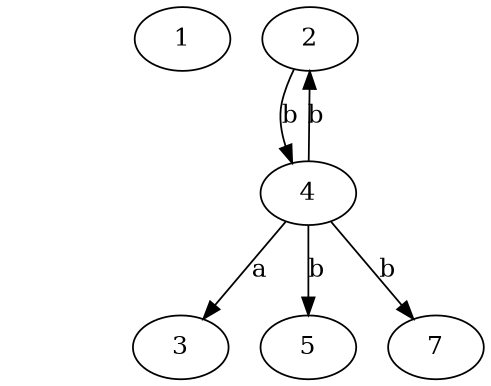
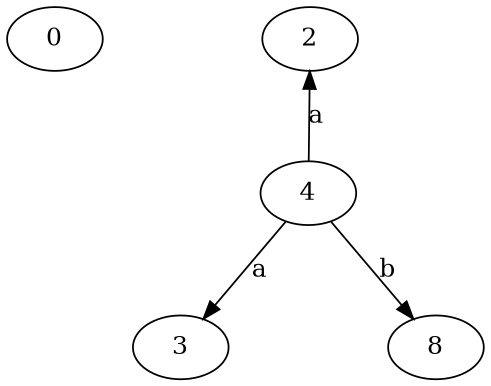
none -> (55, 39)
(183, 39) -> none
(281, 107) -> none
(316, 116) -> (316, 116)
(308, 347) -> none
(436, 347) -> (436, 347)
